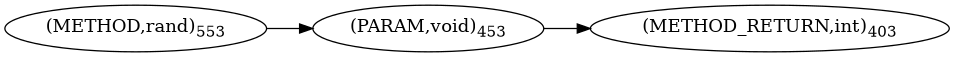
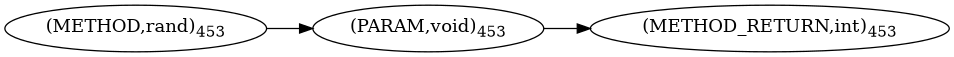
(211, 27) -> (211, 27)
(883, 27) -> (883, 27)
